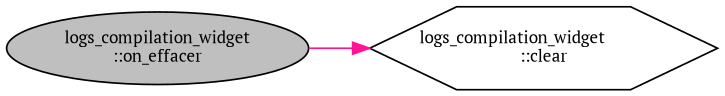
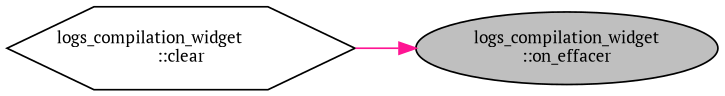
(331, 48) -> (377, 48)
